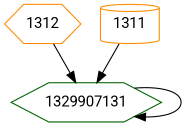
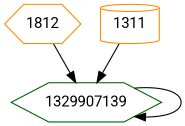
(43, 24) -> (43, 24)
(86, 102) -> (86, 102)
